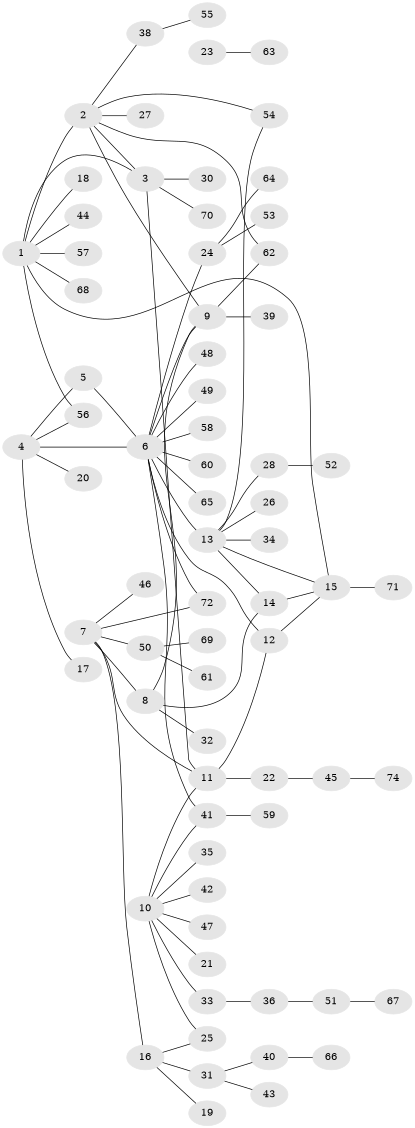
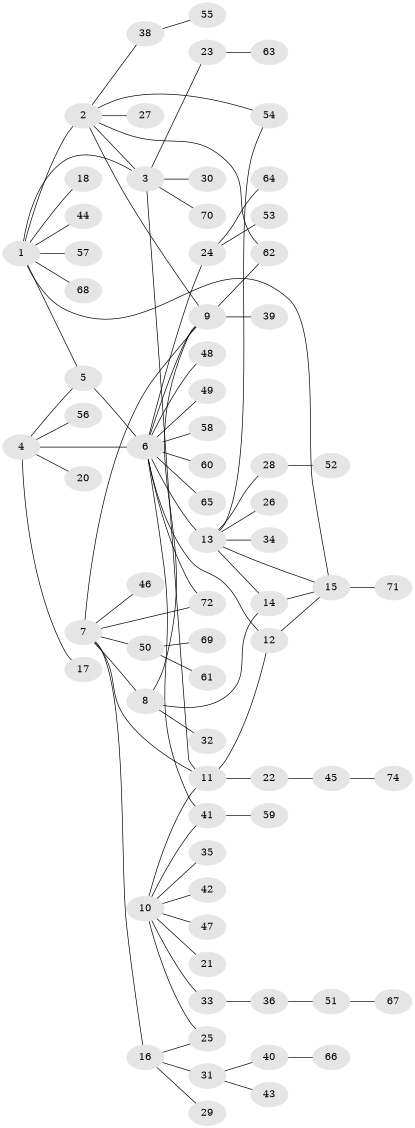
none -> (176, 116)
(40, 339) -> (52, 316)
none -> (114, 463)
(207, 1113) -> (207, 1113)
